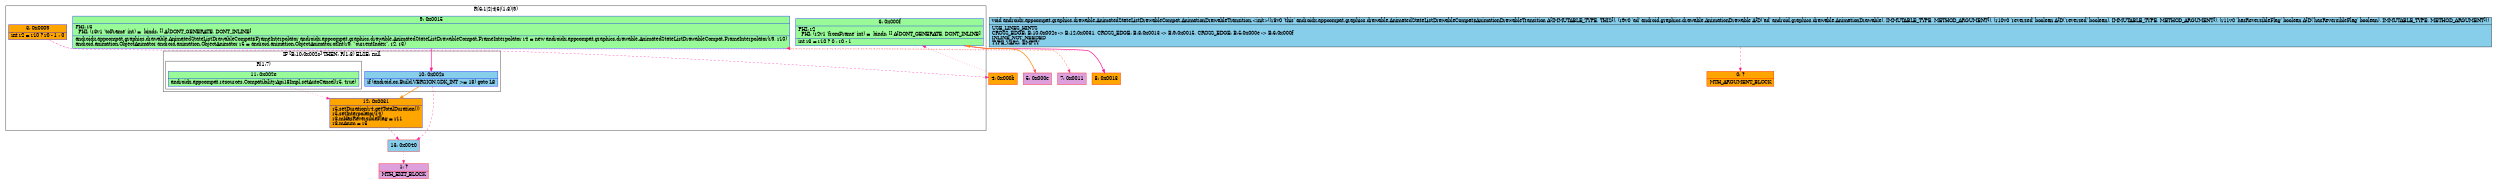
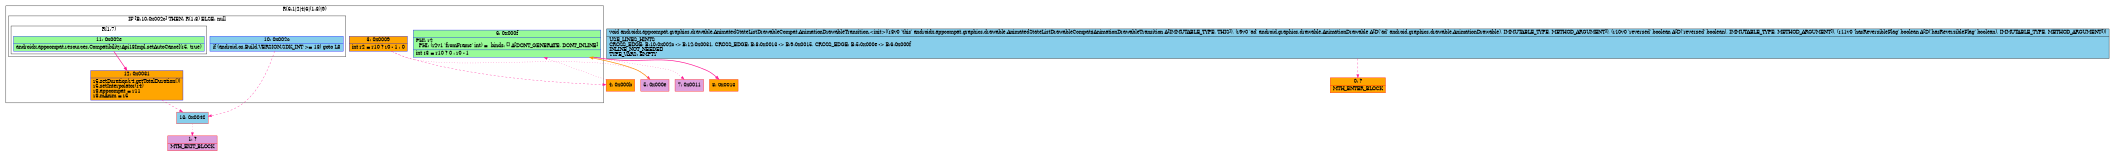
(431, 32) -> none
(1740, 82) -> (1358, 89)
(414, 90) -> none
(312, 94) -> (119, 59)
(367, 119) -> (117, 91)
